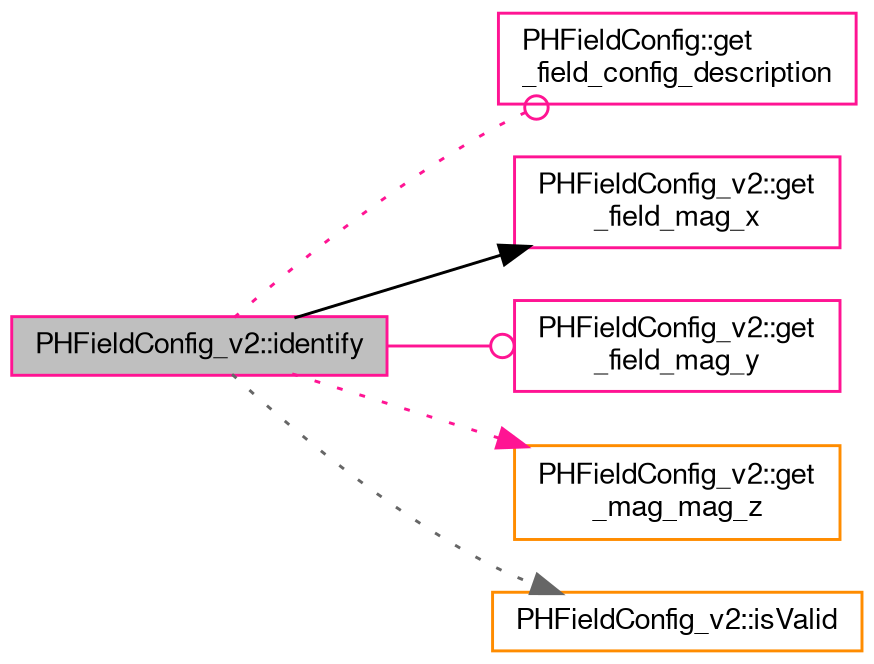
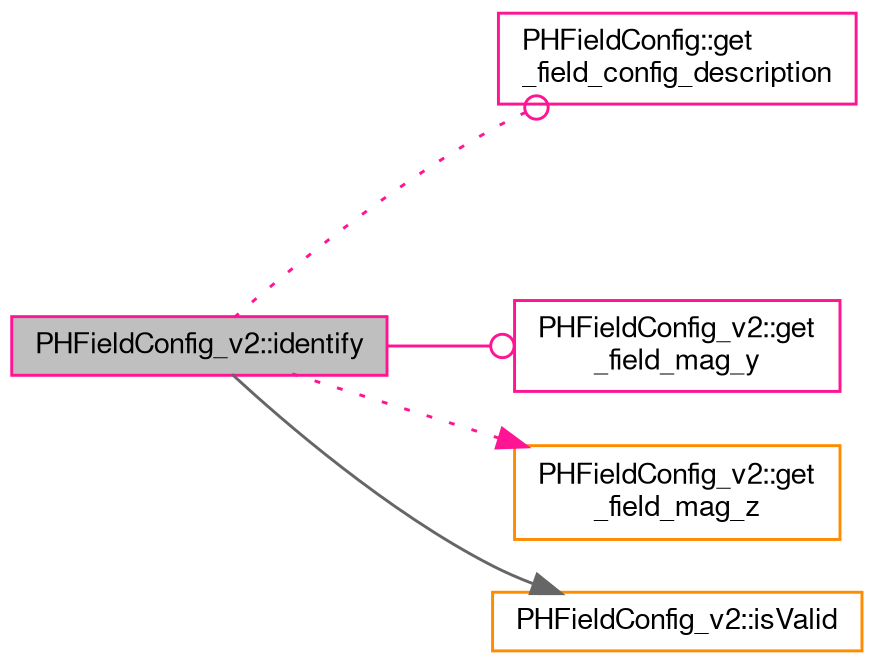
(677, 202) -> none
(374, 491) -> (374, 491)
(677, 493) -> (677, 493)
